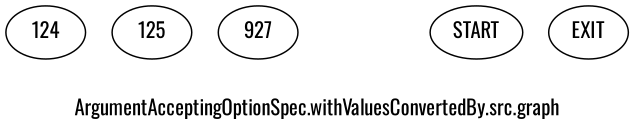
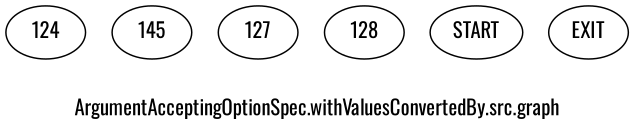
(152, 32) -> (152, 32)
(258, 32) -> (258, 32)
none -> (364, 32)
